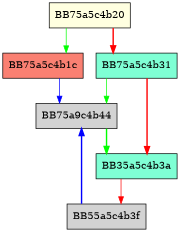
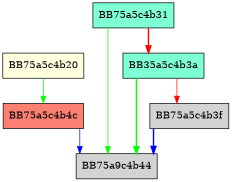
(113, 37) -> none
(43, 66) -> (43, 116)
(107, 138) -> (136, 113)
(107, 217) -> (189, 116)
